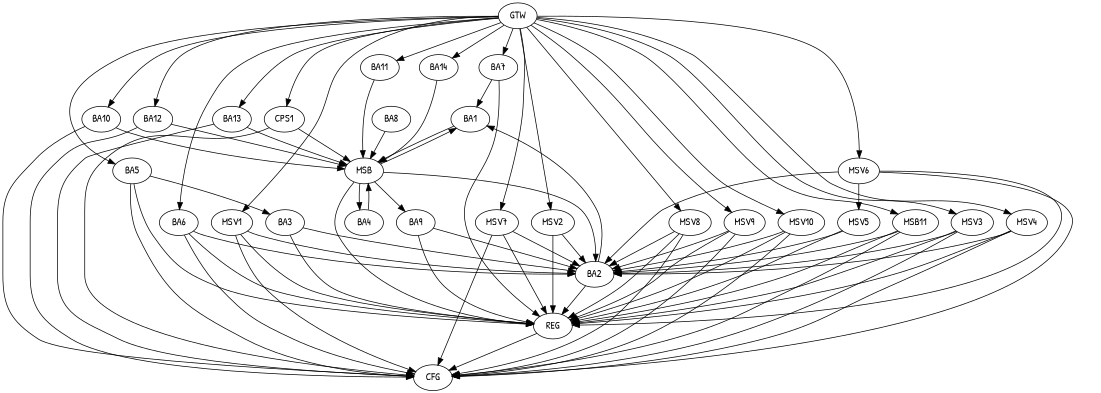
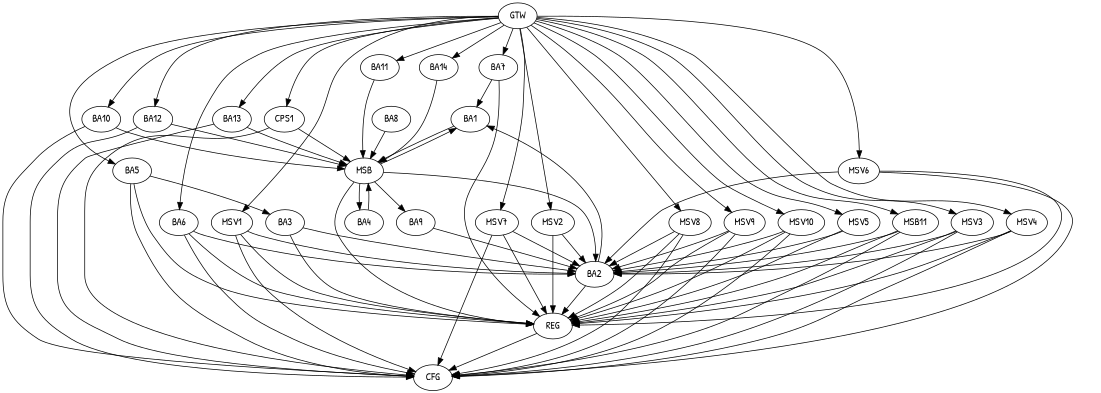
(859, 190) -> (684, 120)
(457, 296) -> none
